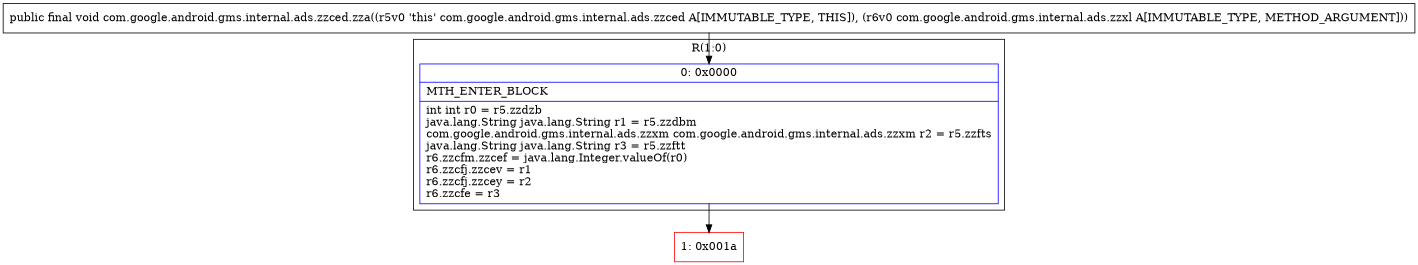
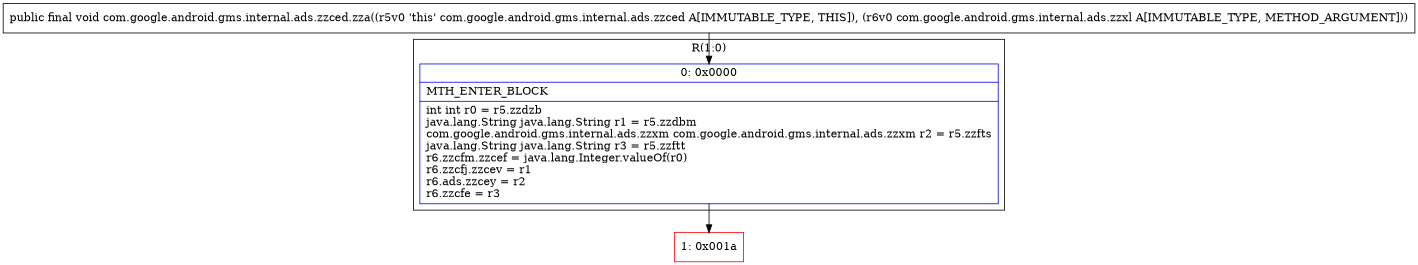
(479, 182) -> (476, 182)
